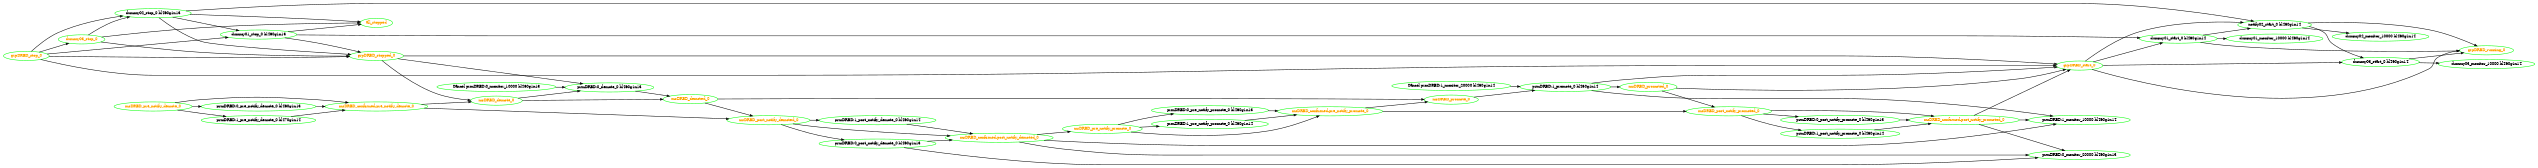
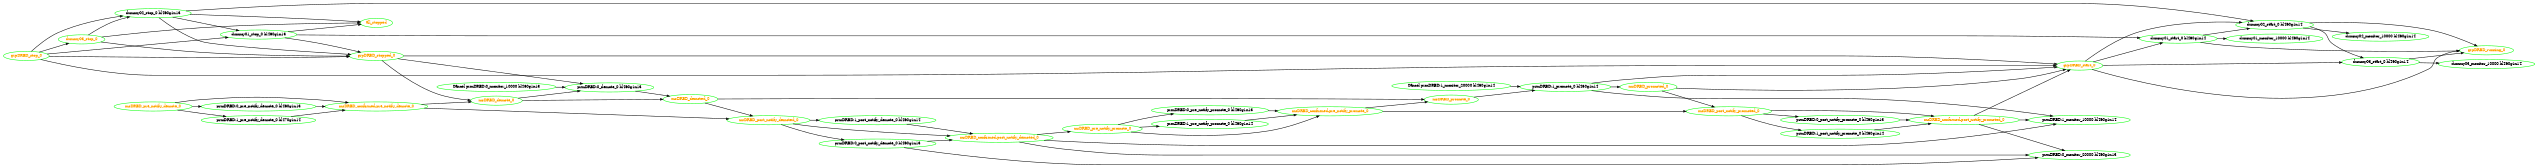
(2275, 25) -> (2275, 25)
